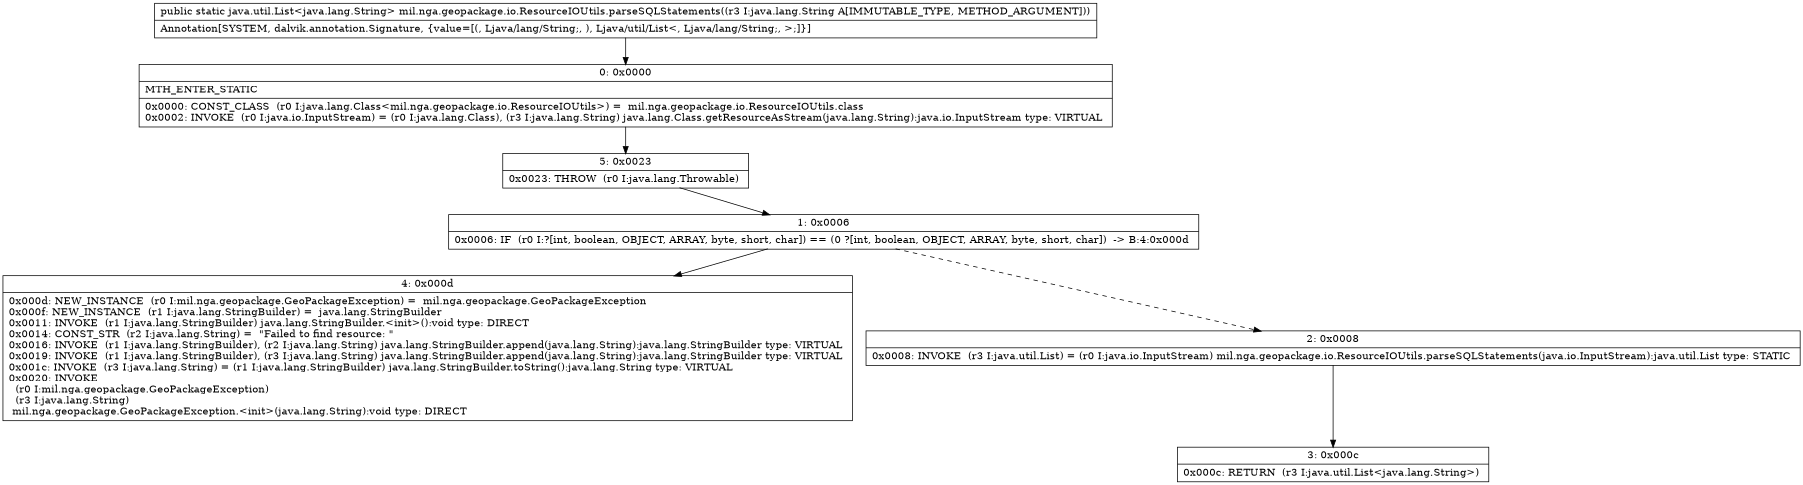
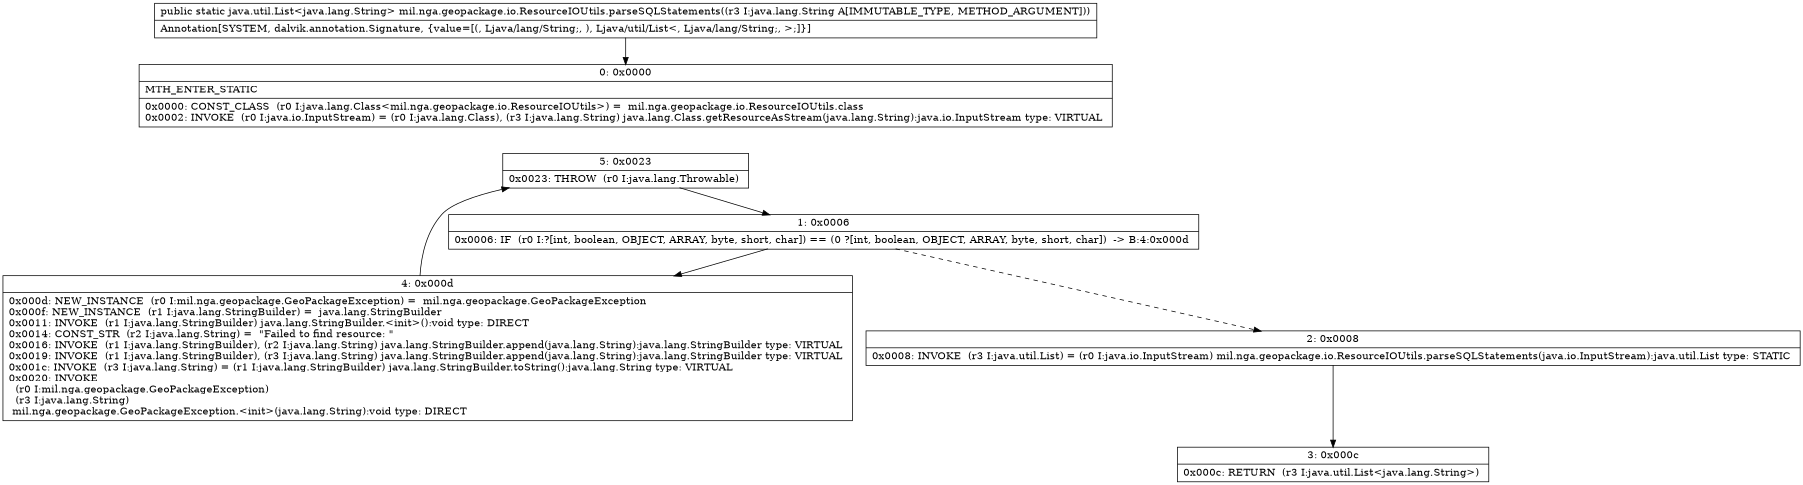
(626, 137) -> (442, 215)
